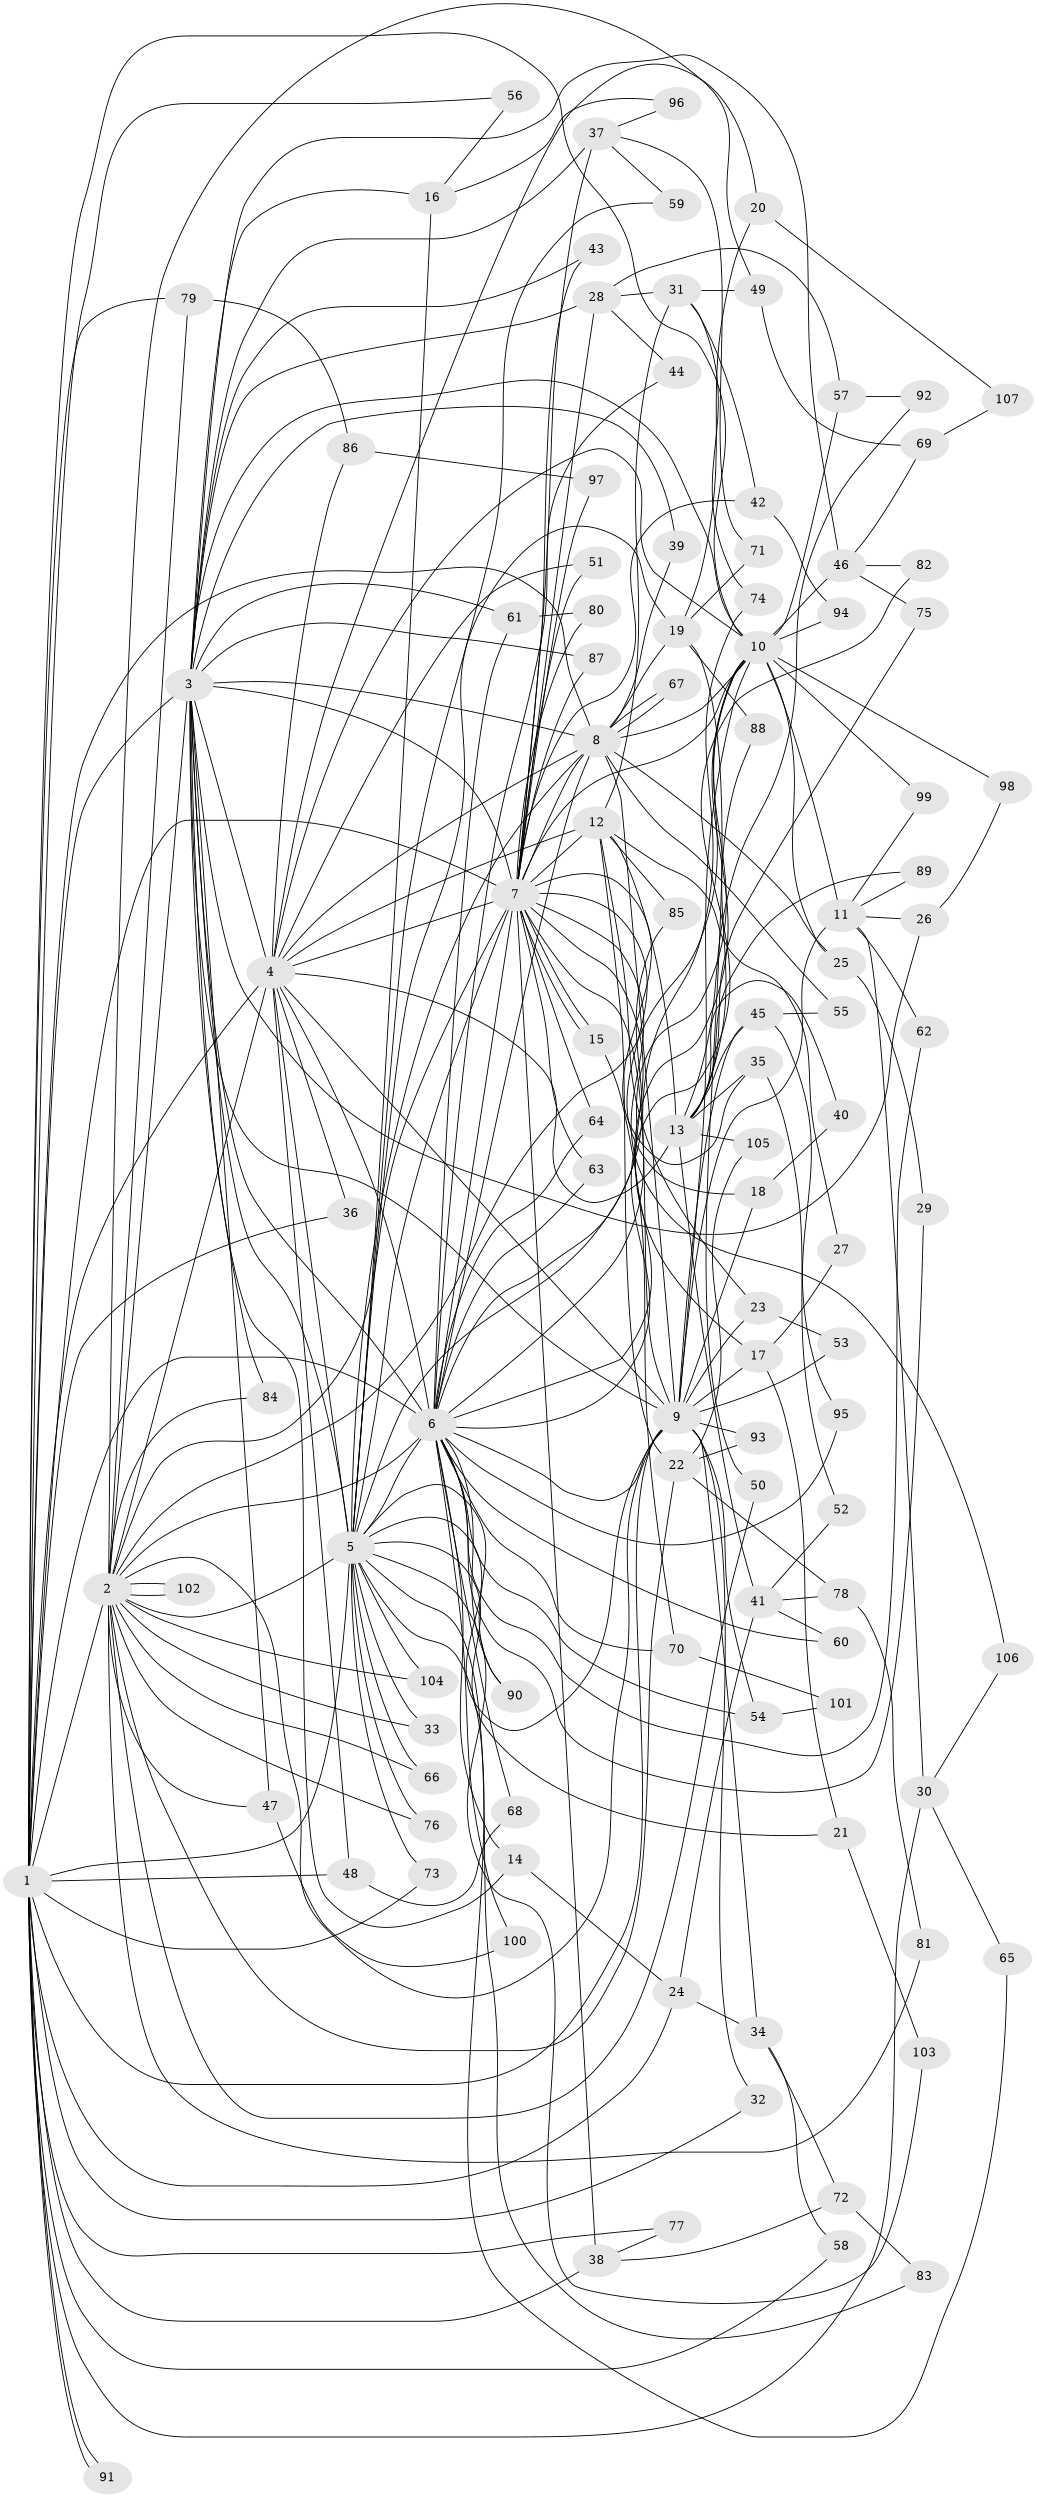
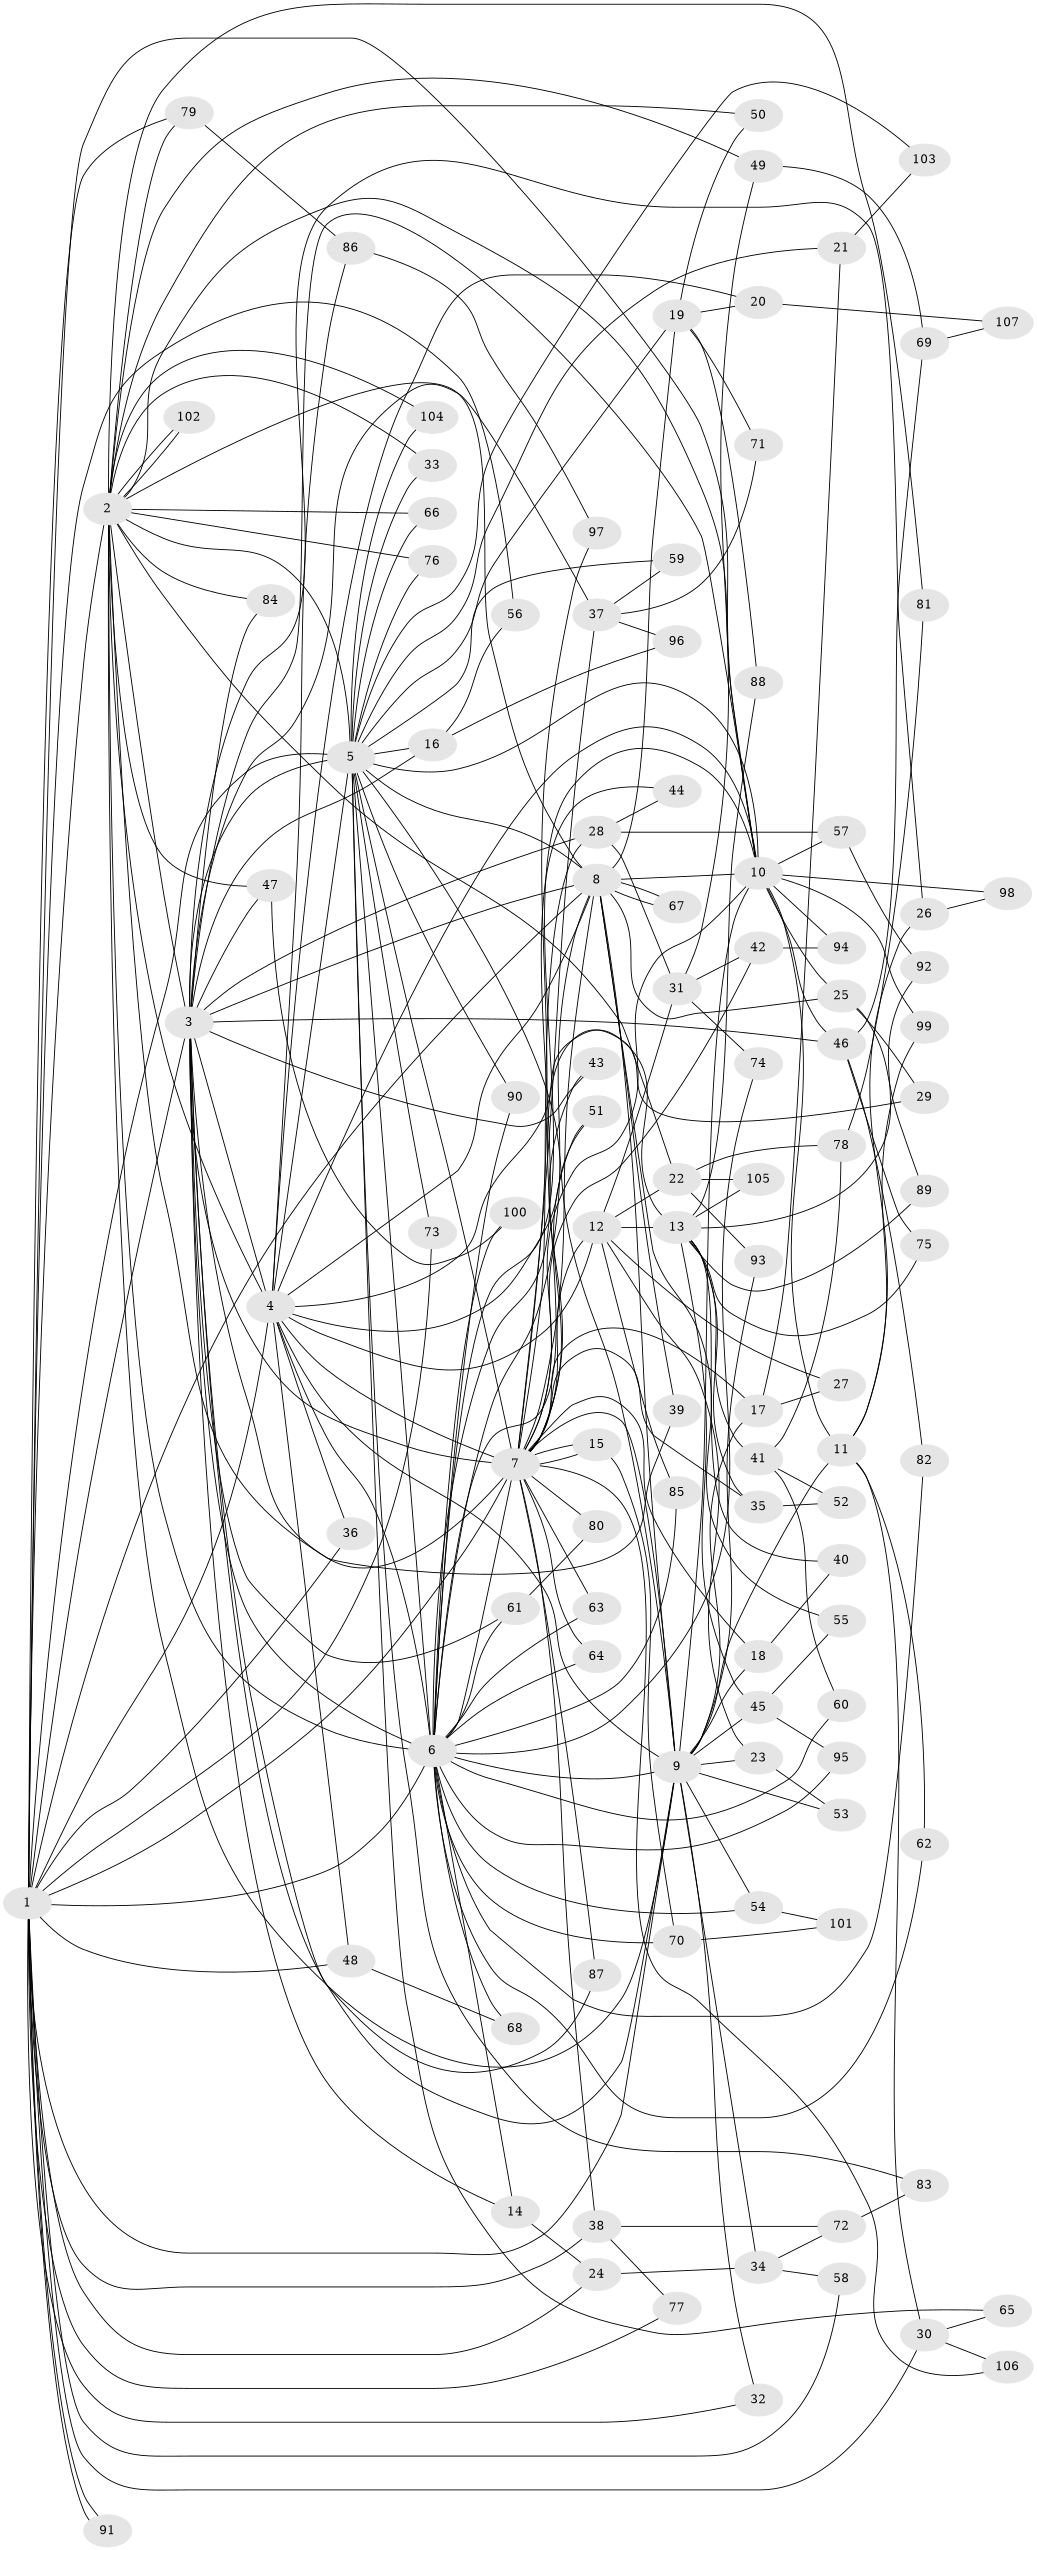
none -> (481, 459)
(883, 894) -> (896, 1112)
(712, 1796) -> none
